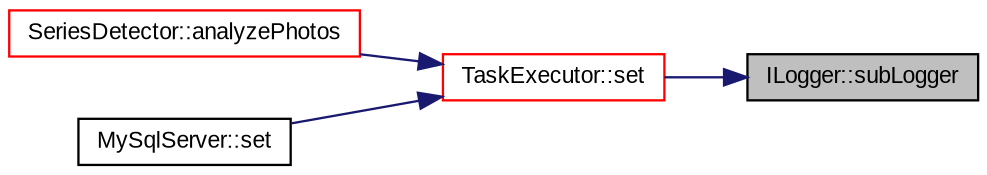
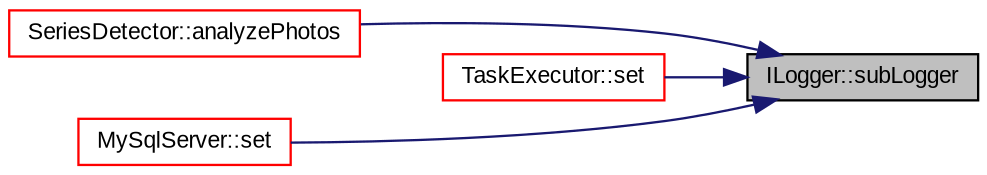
(389, 58) -> (560, 26)
(355, 112) -> (524, 135)
(185, 142) -> (185, 142)
